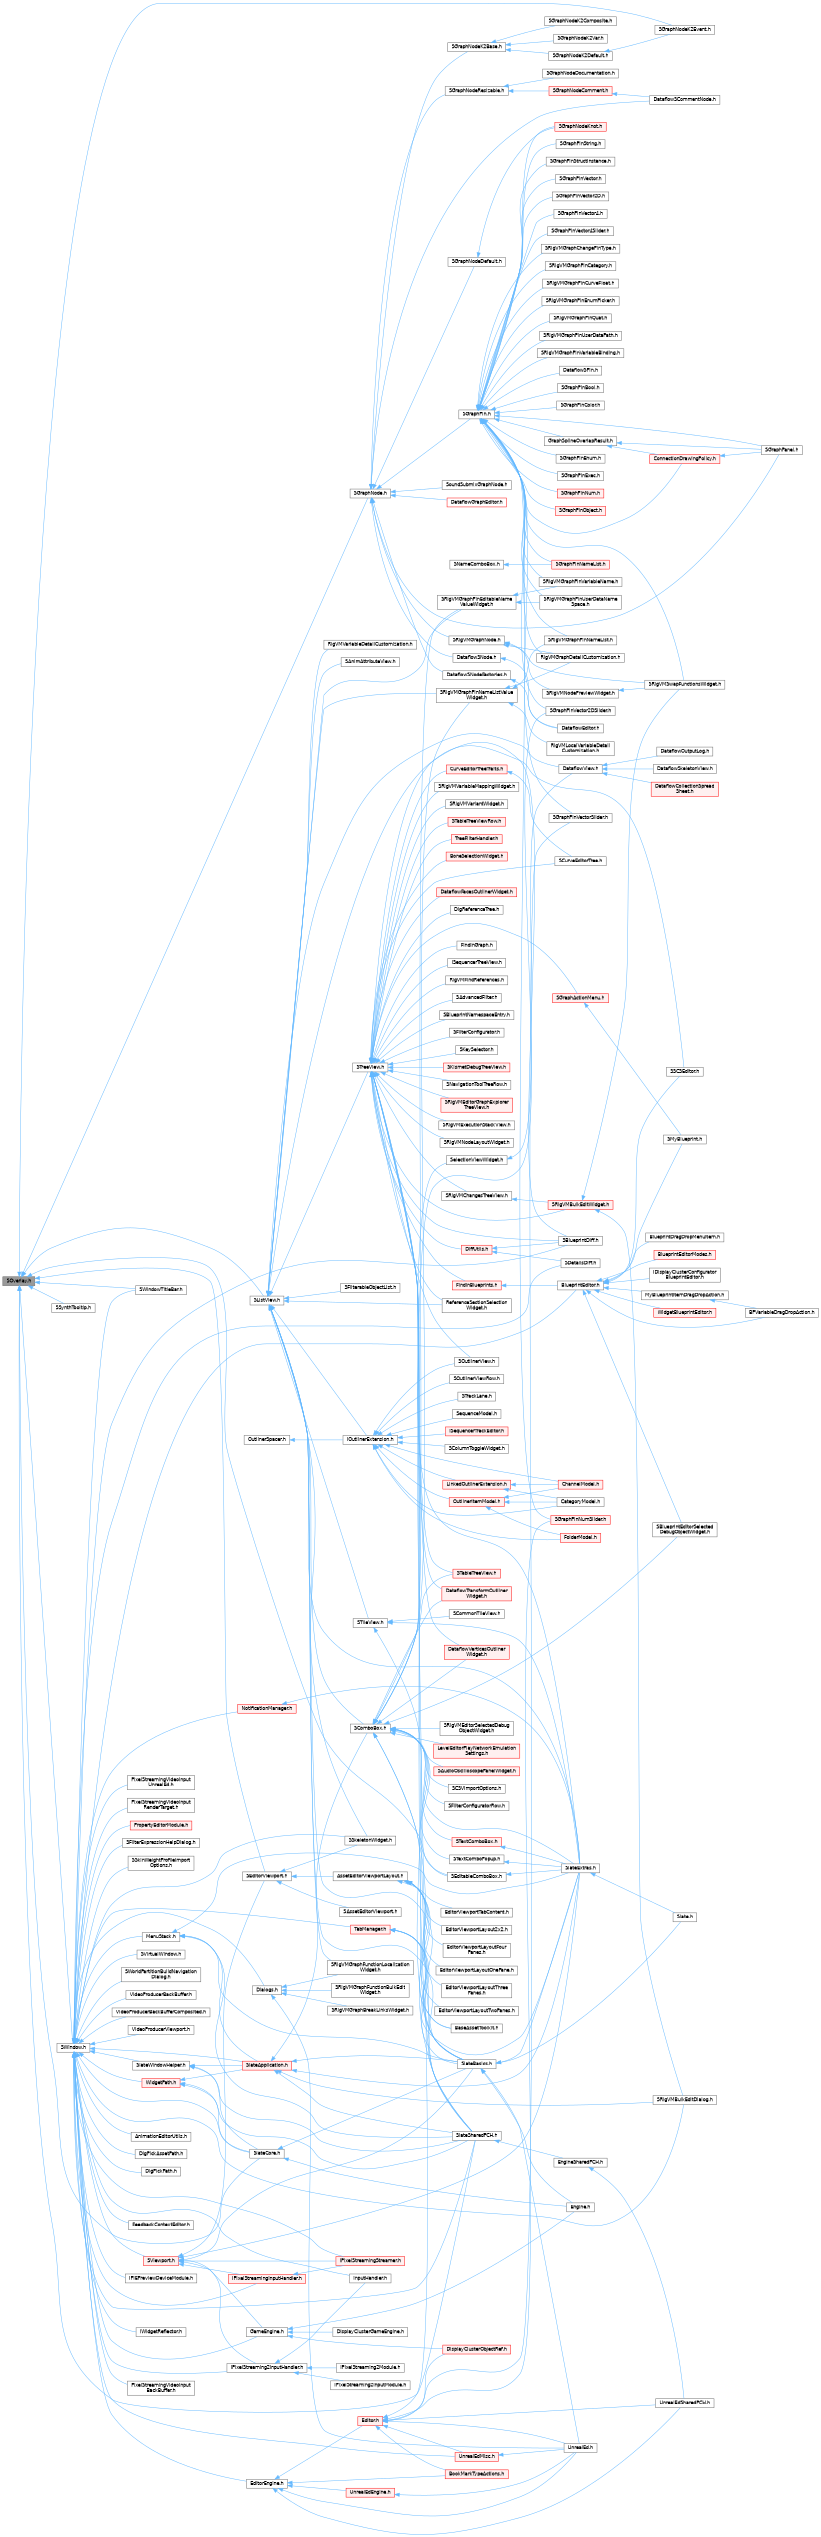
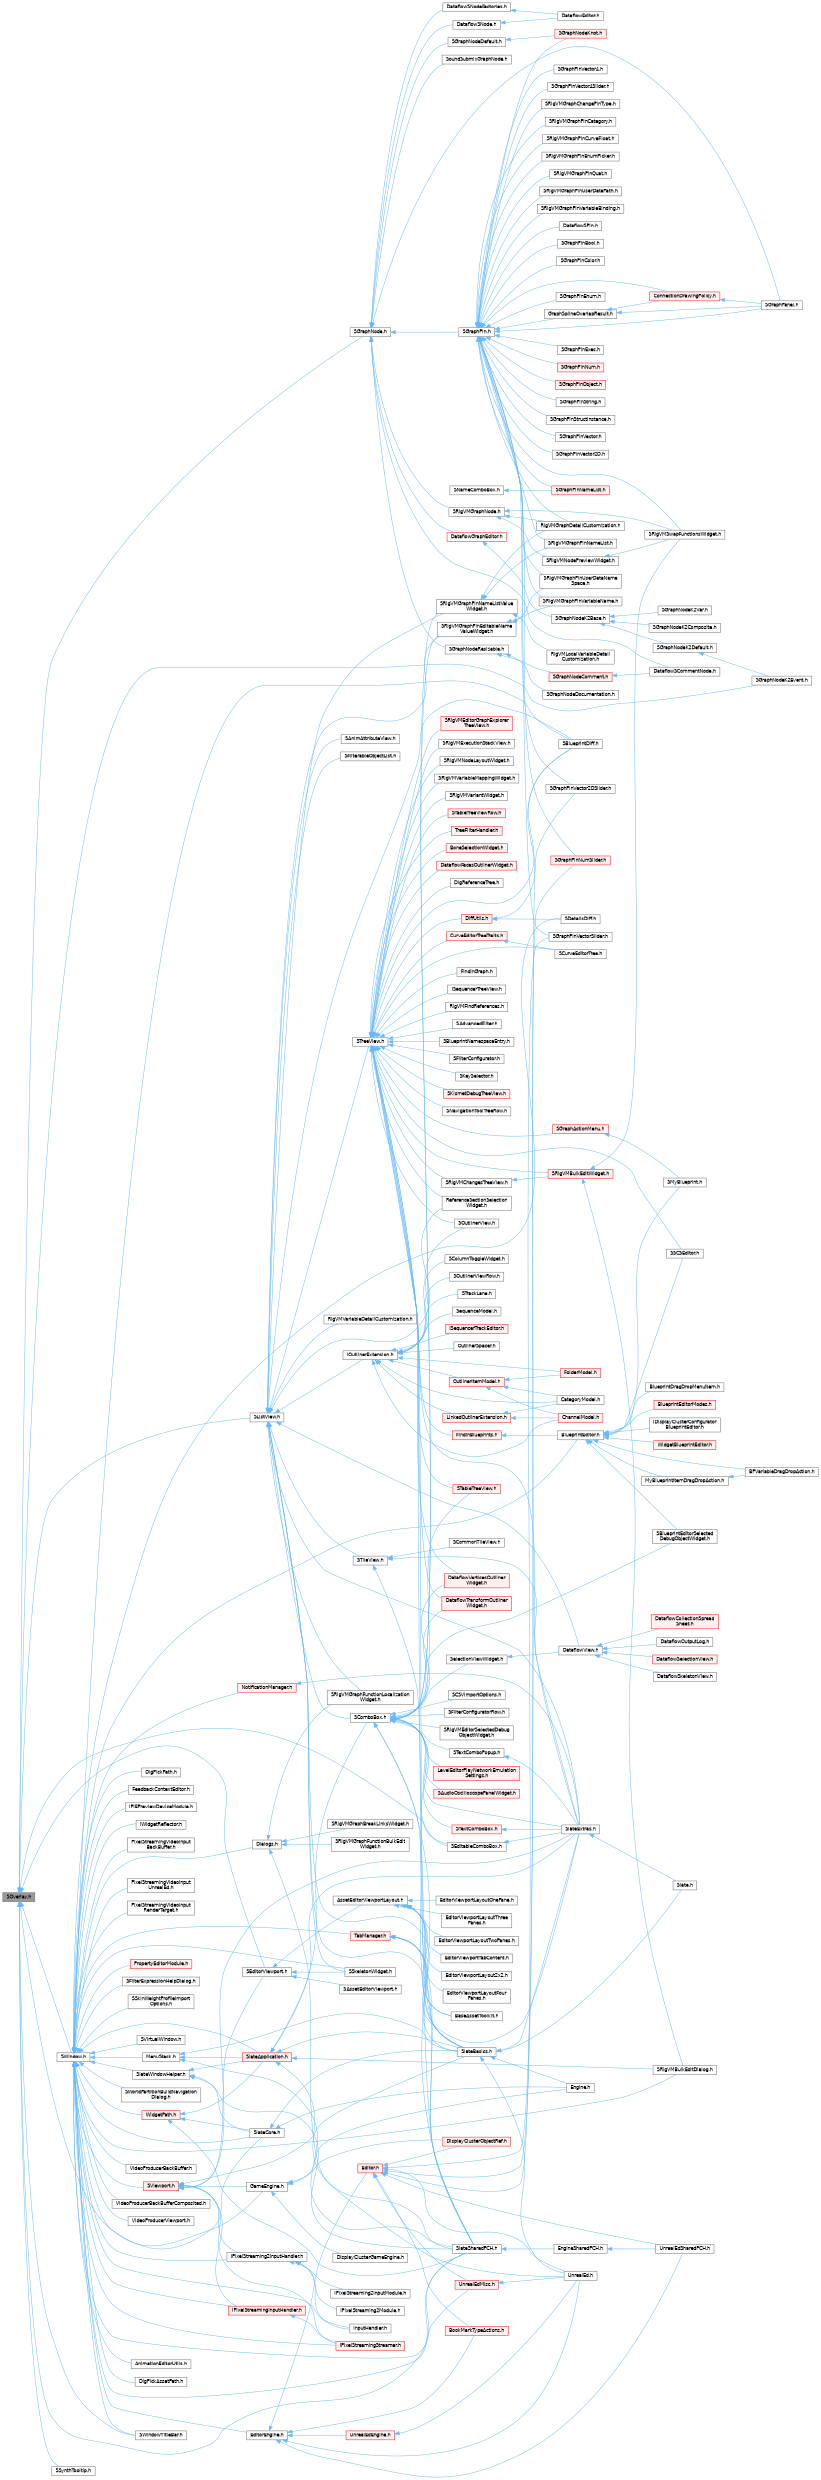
(392, 258) -> (519, 579)
(319, 1440) -> (426, 1351)
none -> (685, 1659)
(361, 1856) -> none
